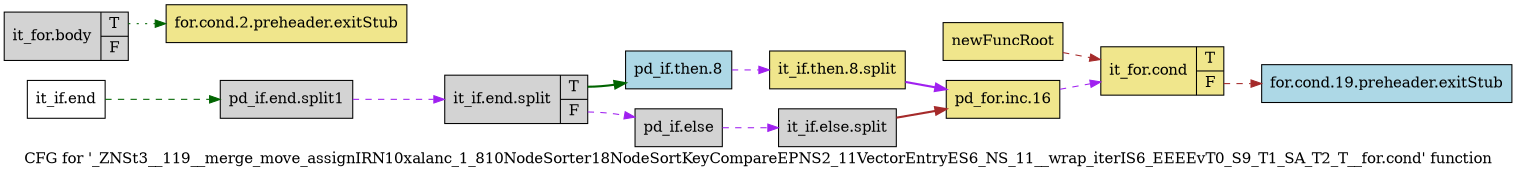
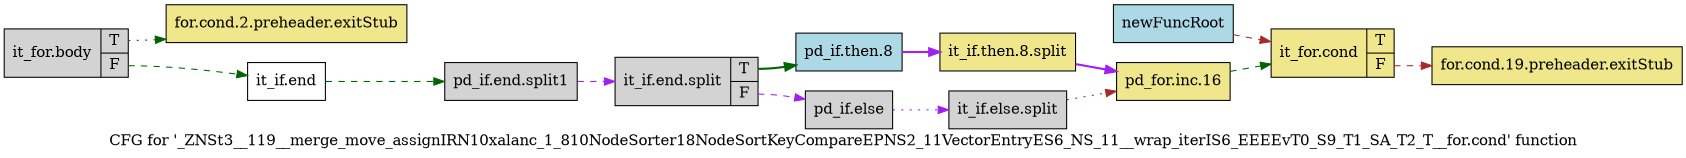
(1003, 42) -> (1173, 24)
none -> (183, 68)
(745, 70) -> (916, 52)
(1387, 84) -> (1557, 66)
(1075, 87) -> (1245, 69)
(916, 114) -> (1086, 96)
(745, 128) -> (915, 110)
